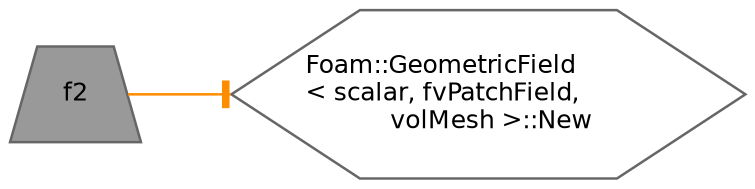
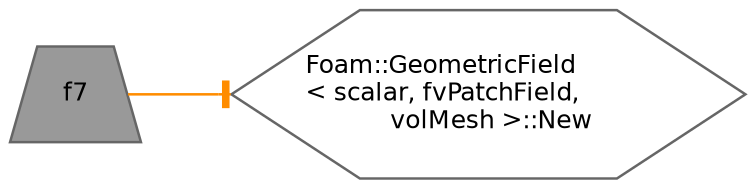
(76, 94) -> (76, 94)
